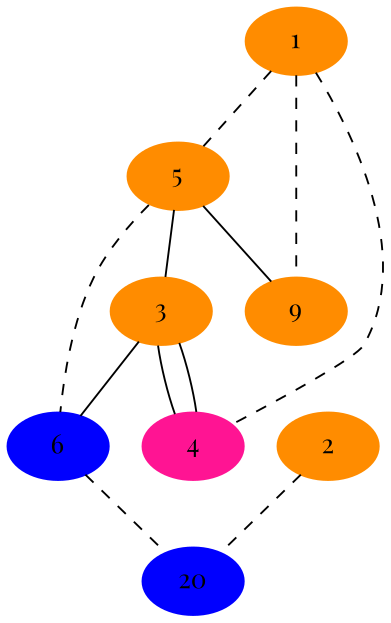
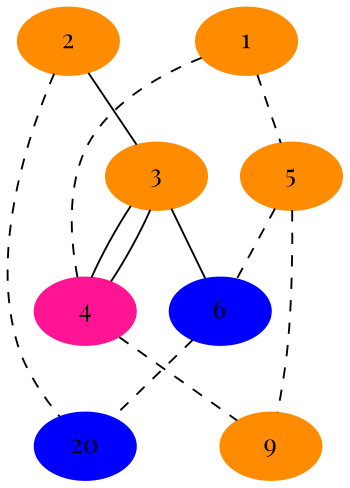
(296, 176) -> (178, 379)
(170, 243) -> (108, 102)
(237, 244) -> (290, 312)
